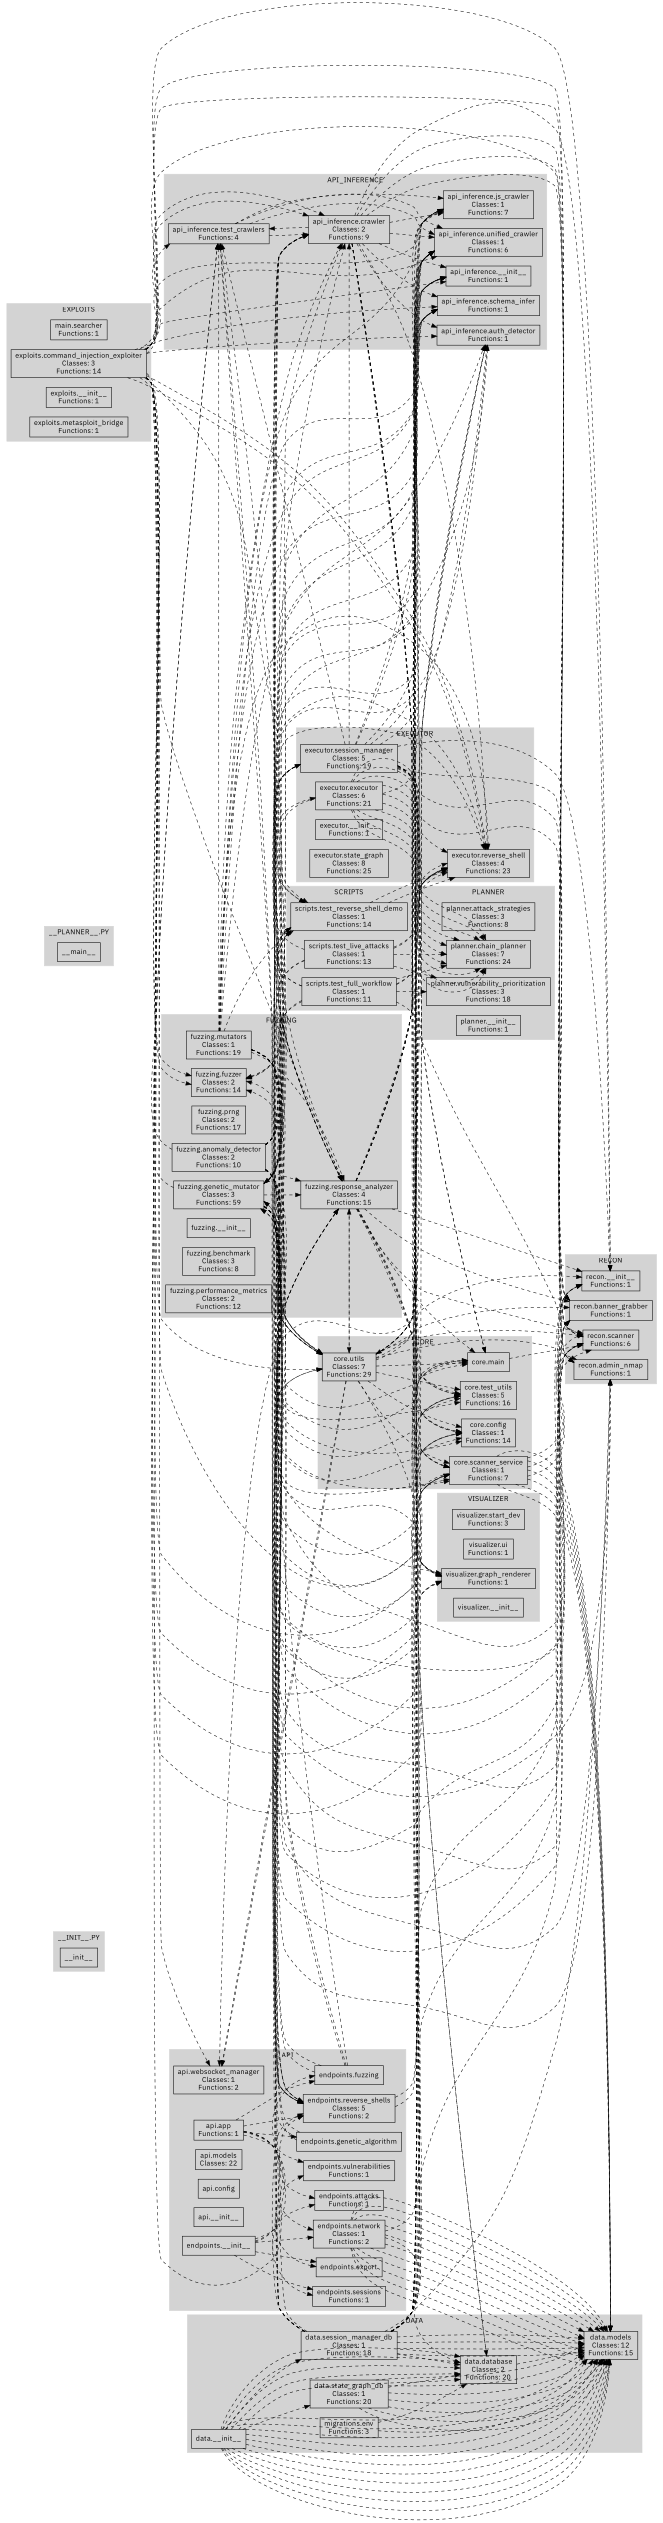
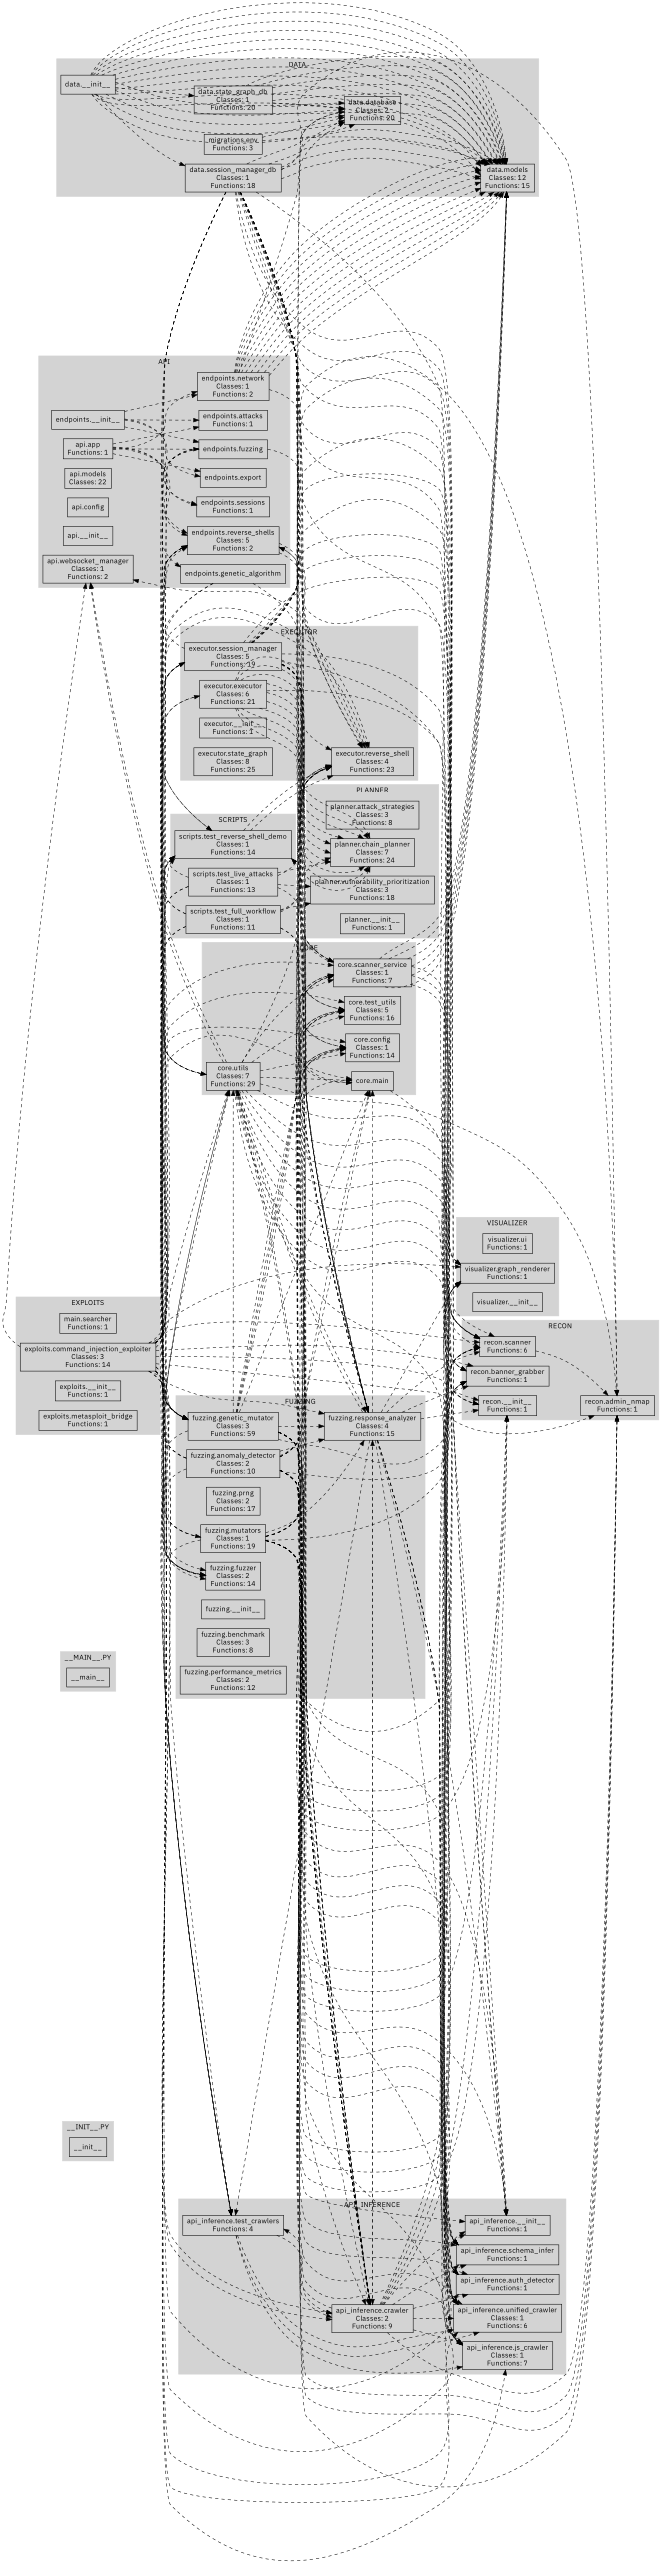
(415, 781) -> (431, 1381)
(79, 932) -> (88, 1658)
none -> (573, 1366)
(488, 1519) -> none
(279, 1572) -> (161, 1044)
(349, 2171) -> none
